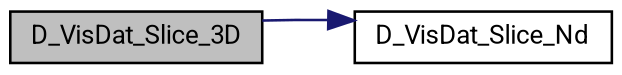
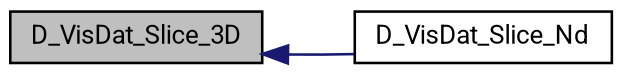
(295, 20) -> (321, 55)
